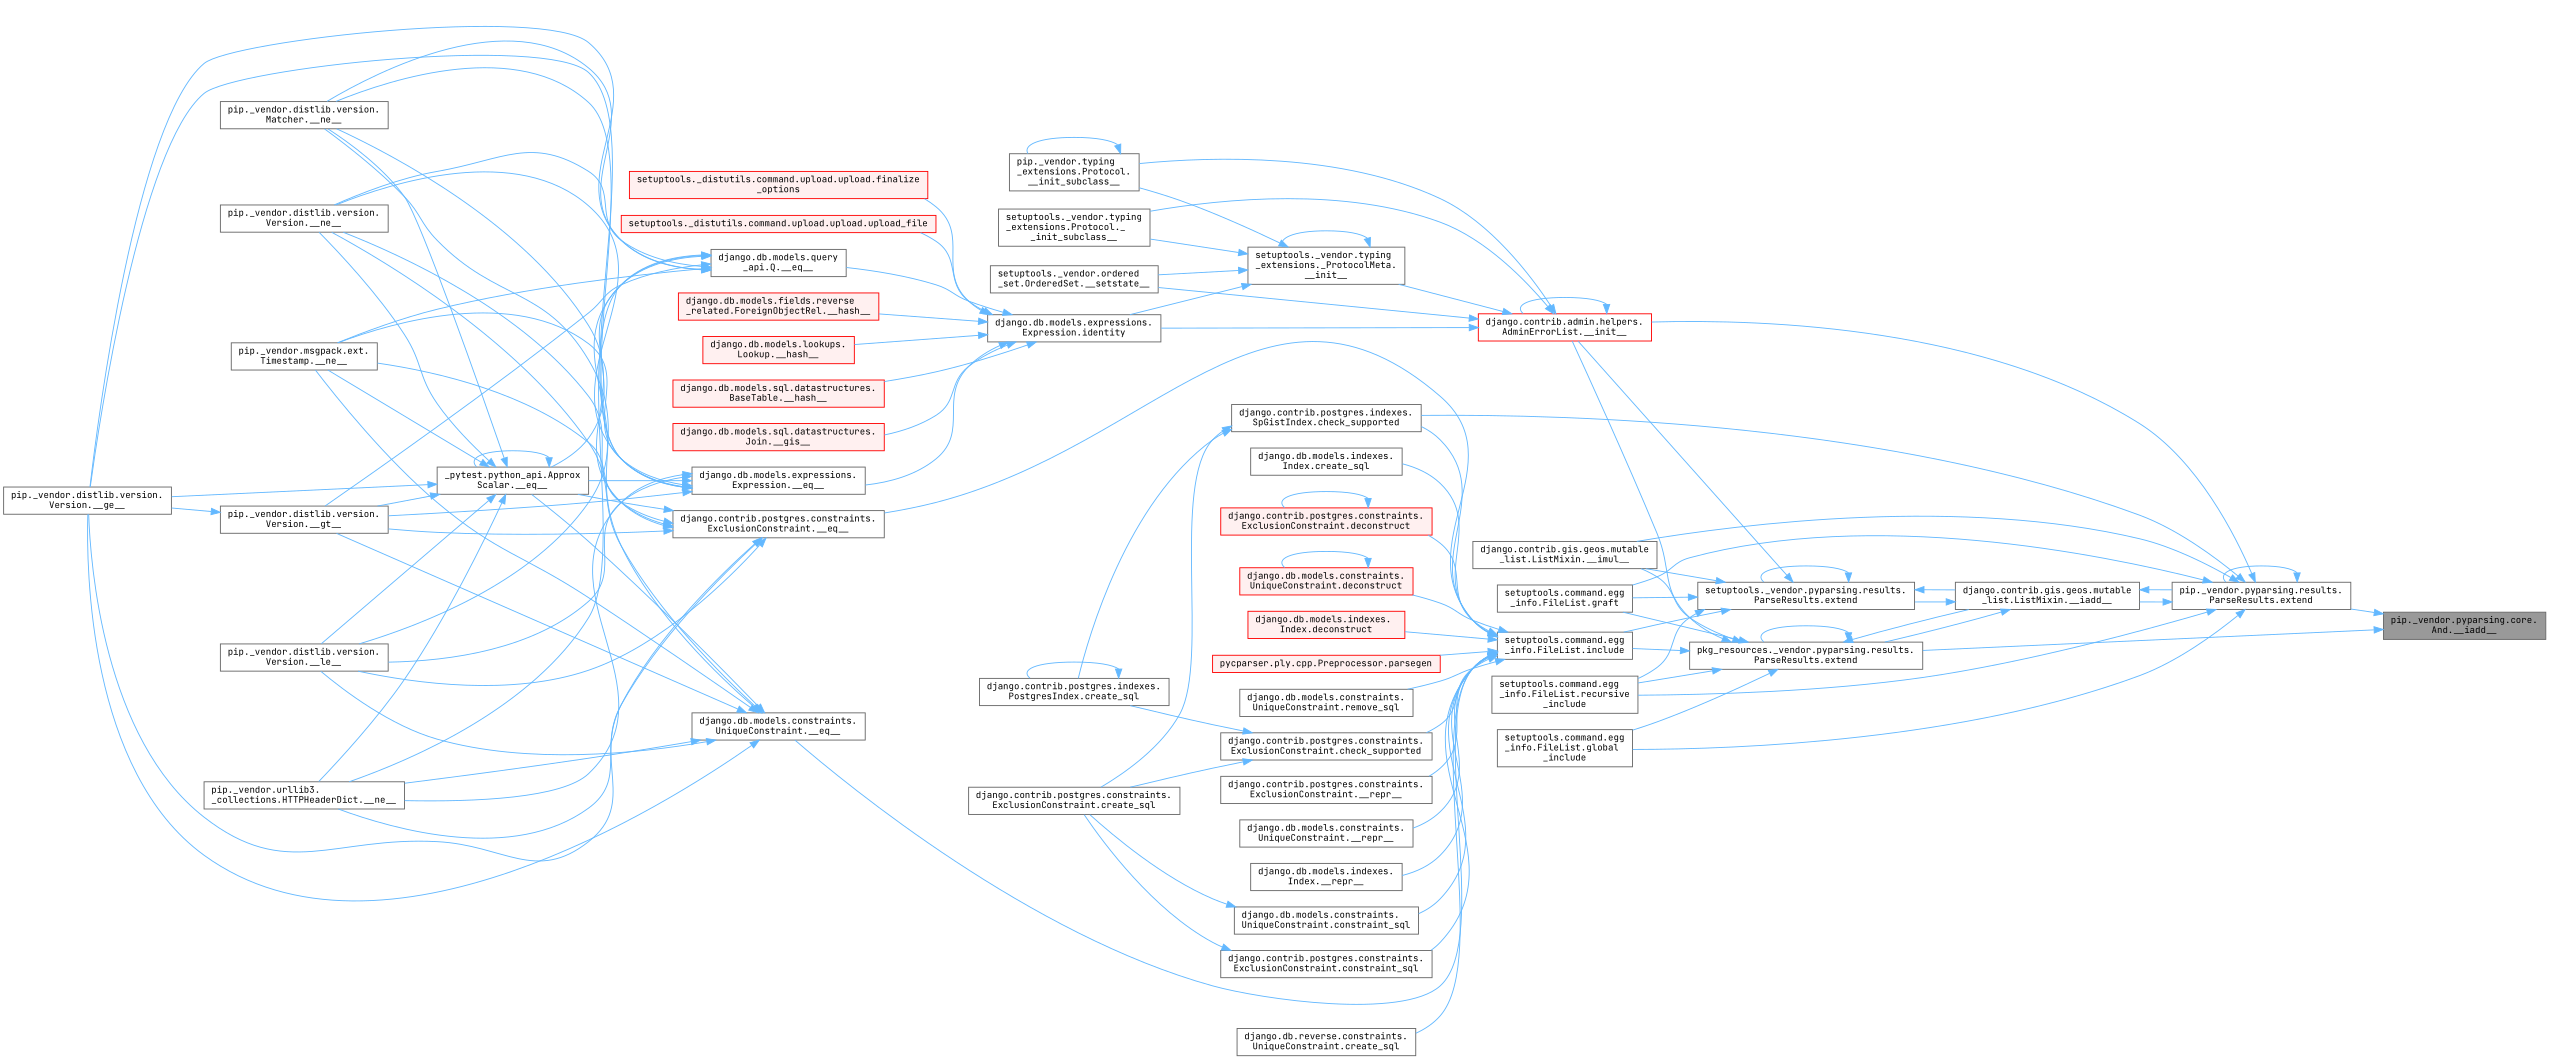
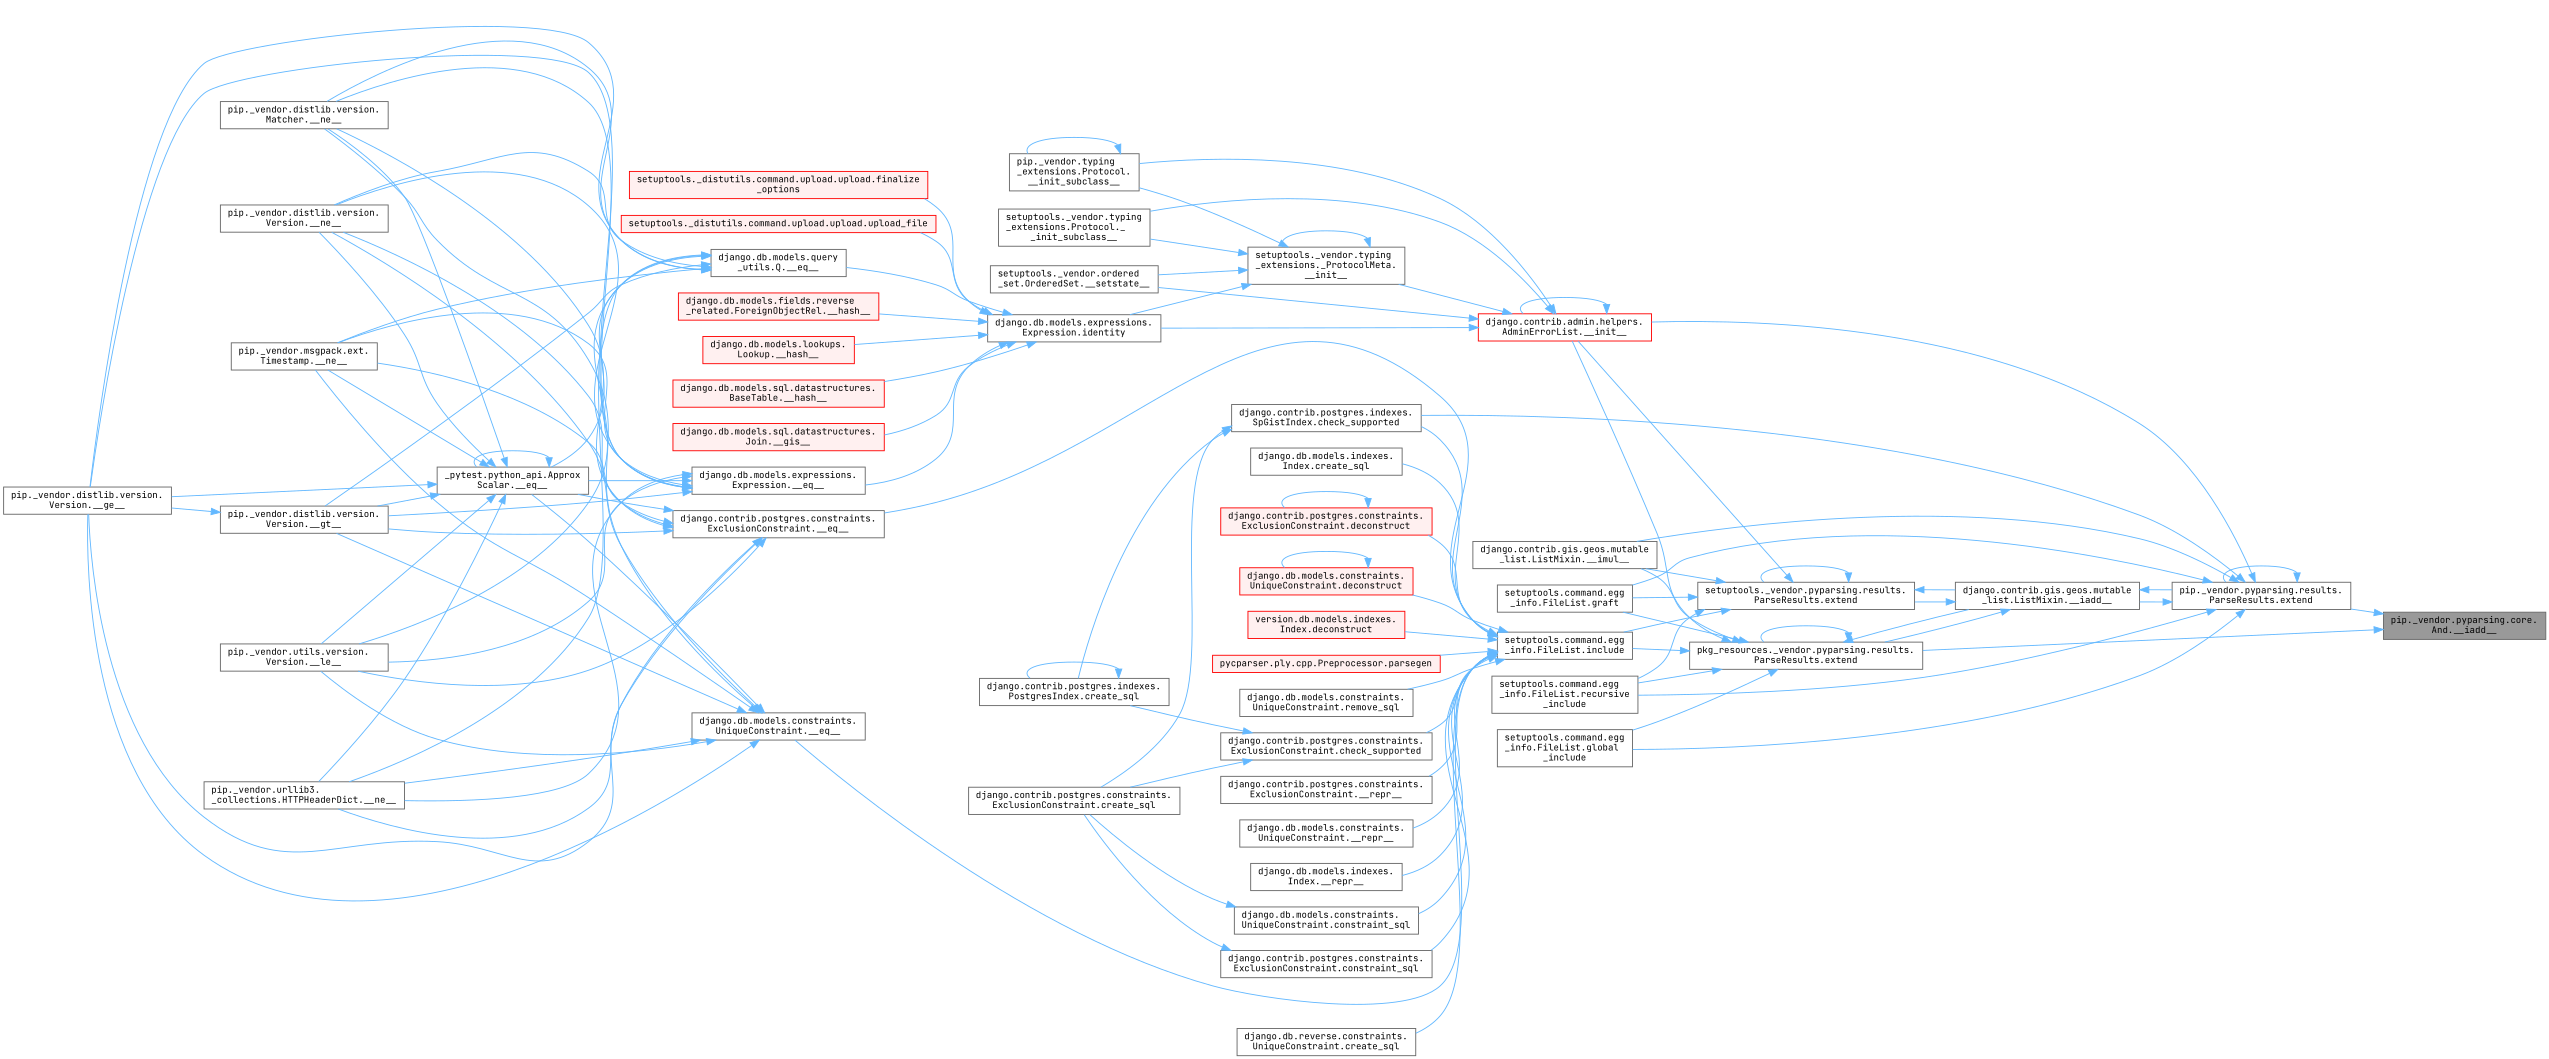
(779, 263) -> (779, 263)
(1326, 625) -> (1326, 625)
(304, 658) -> (304, 658)
